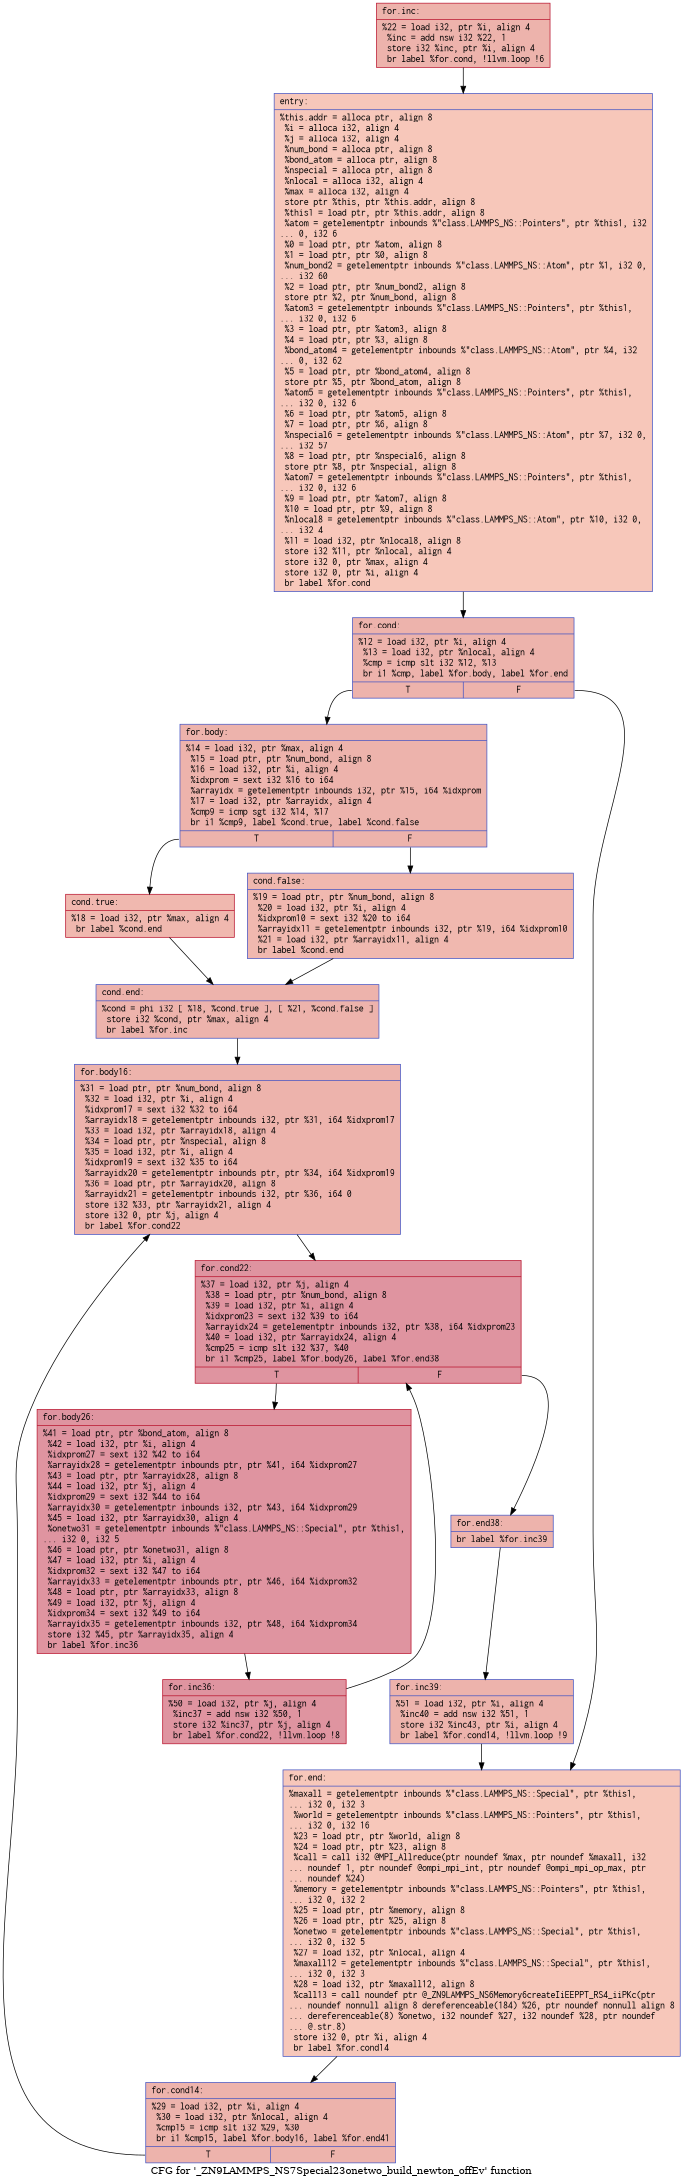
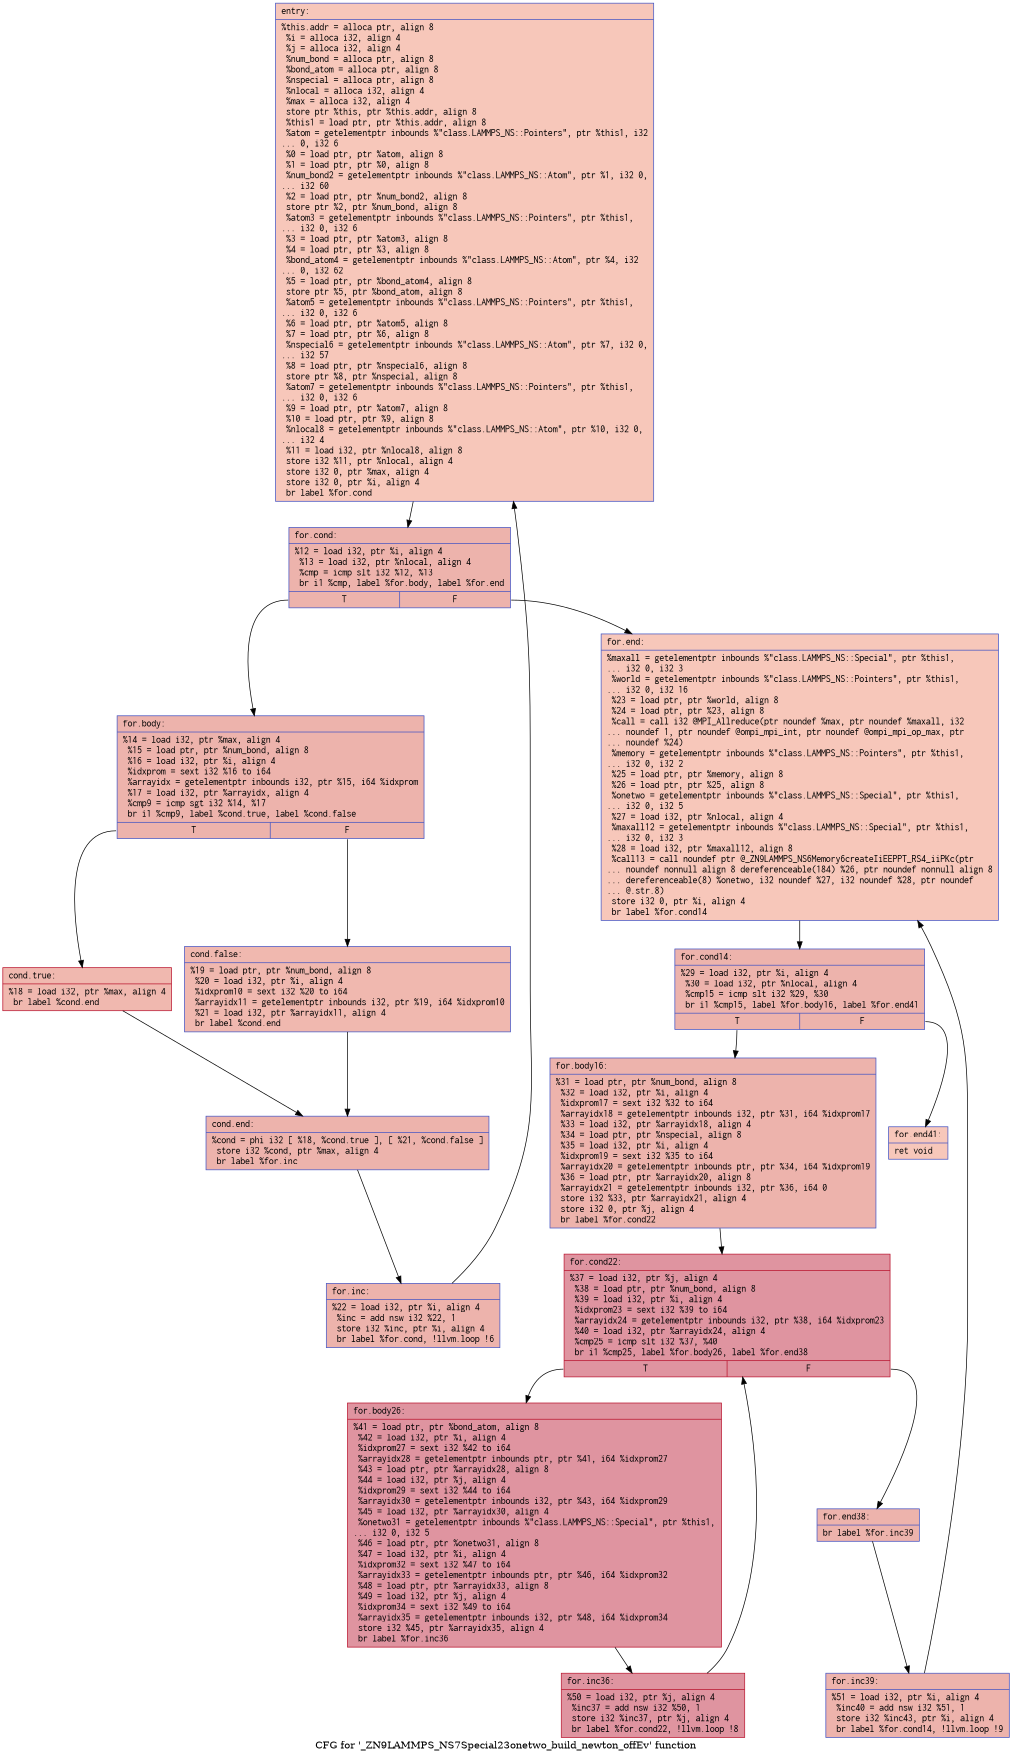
(463, 35) -> (413, 1316)
(237, 1048) -> (378, 1223)
none -> (918, 1143)
